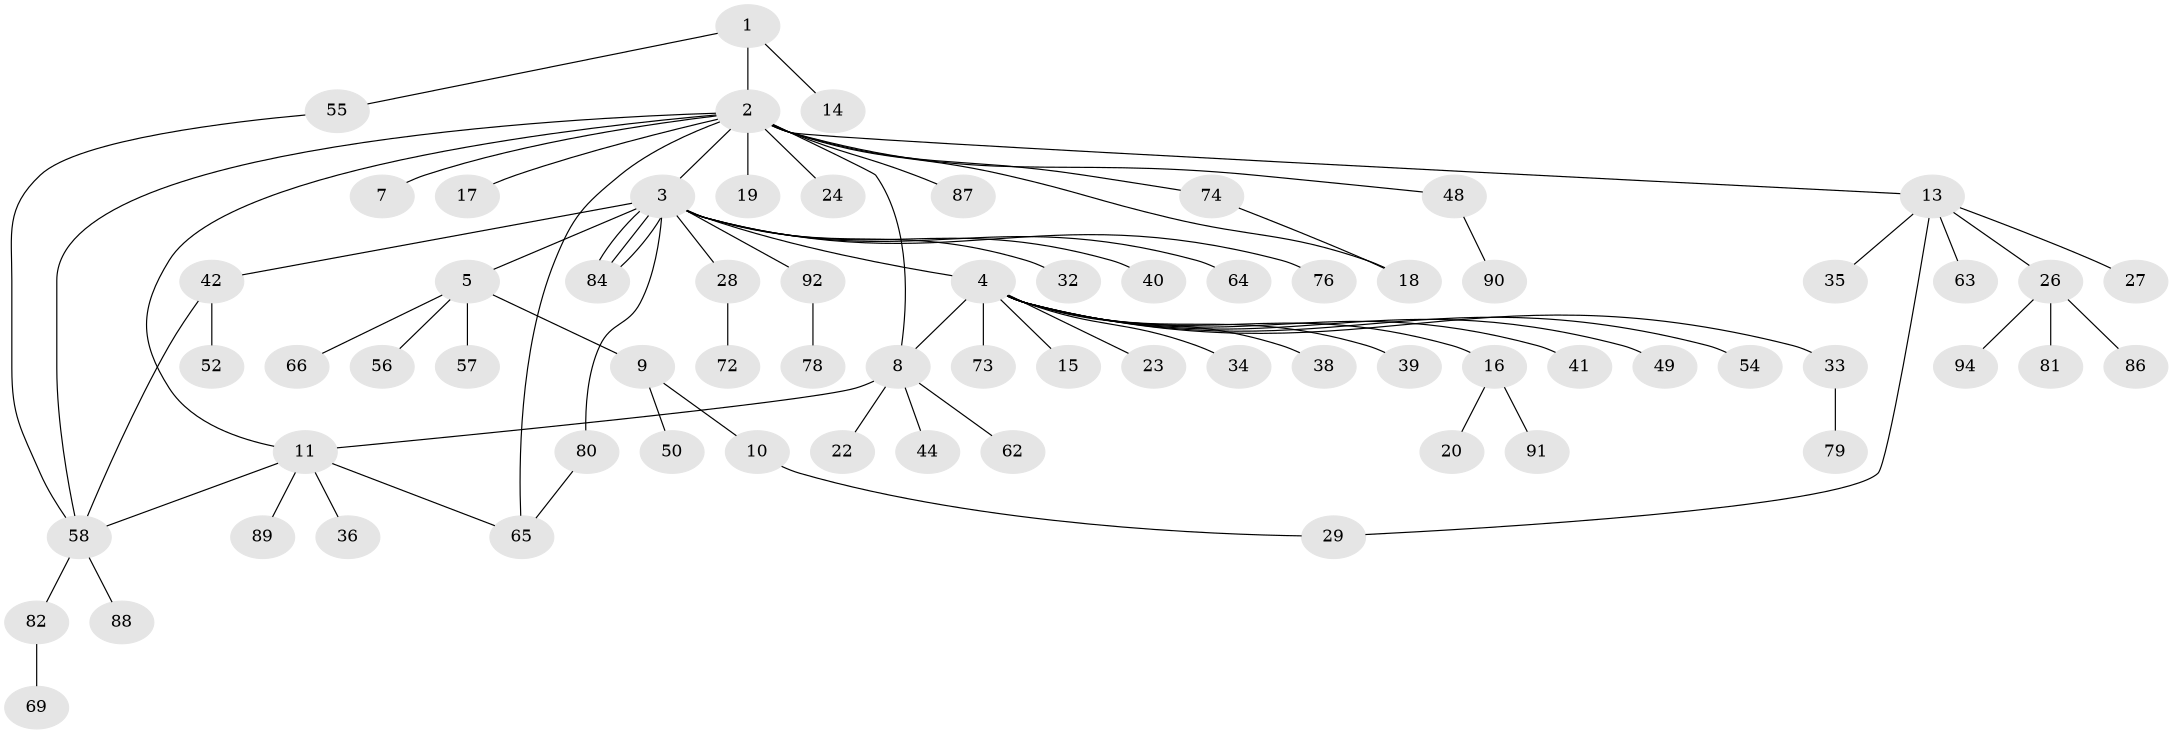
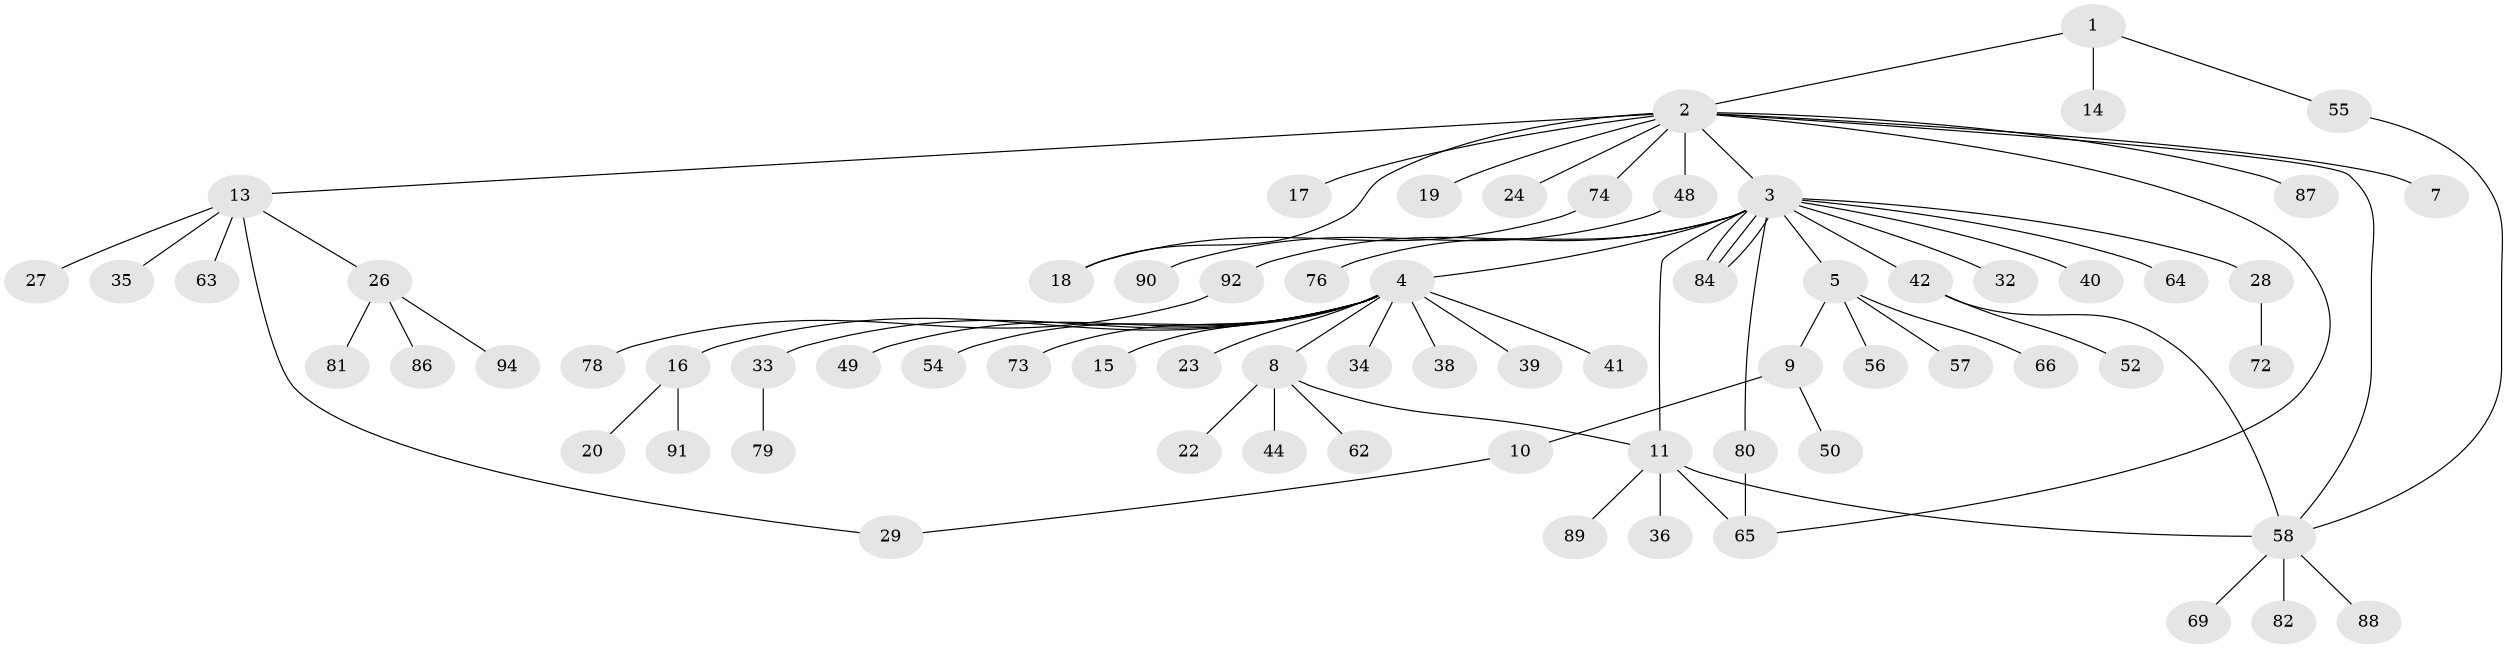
(305, 185) -> (1660, 297)
(890, 202) -> none
(37, 665) -> (2241, 580)
